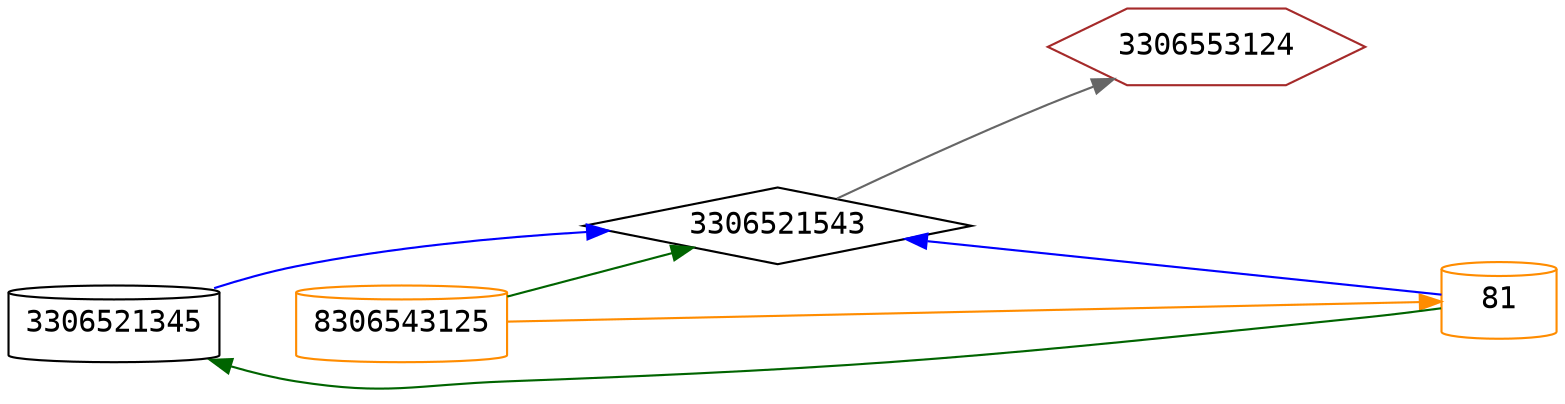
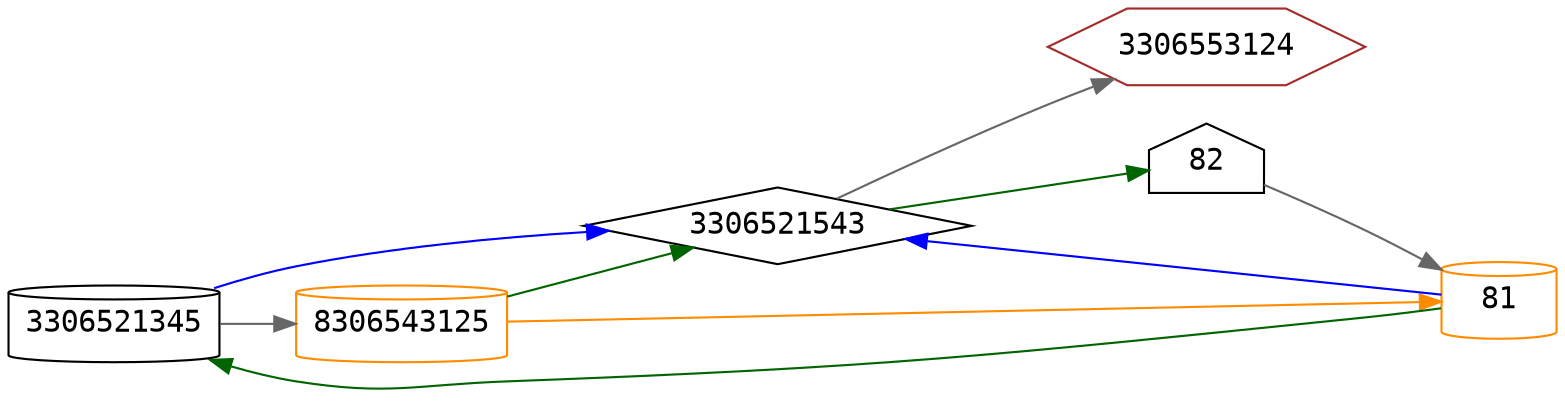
none -> (1207, 162)
none -> (247, 324)
